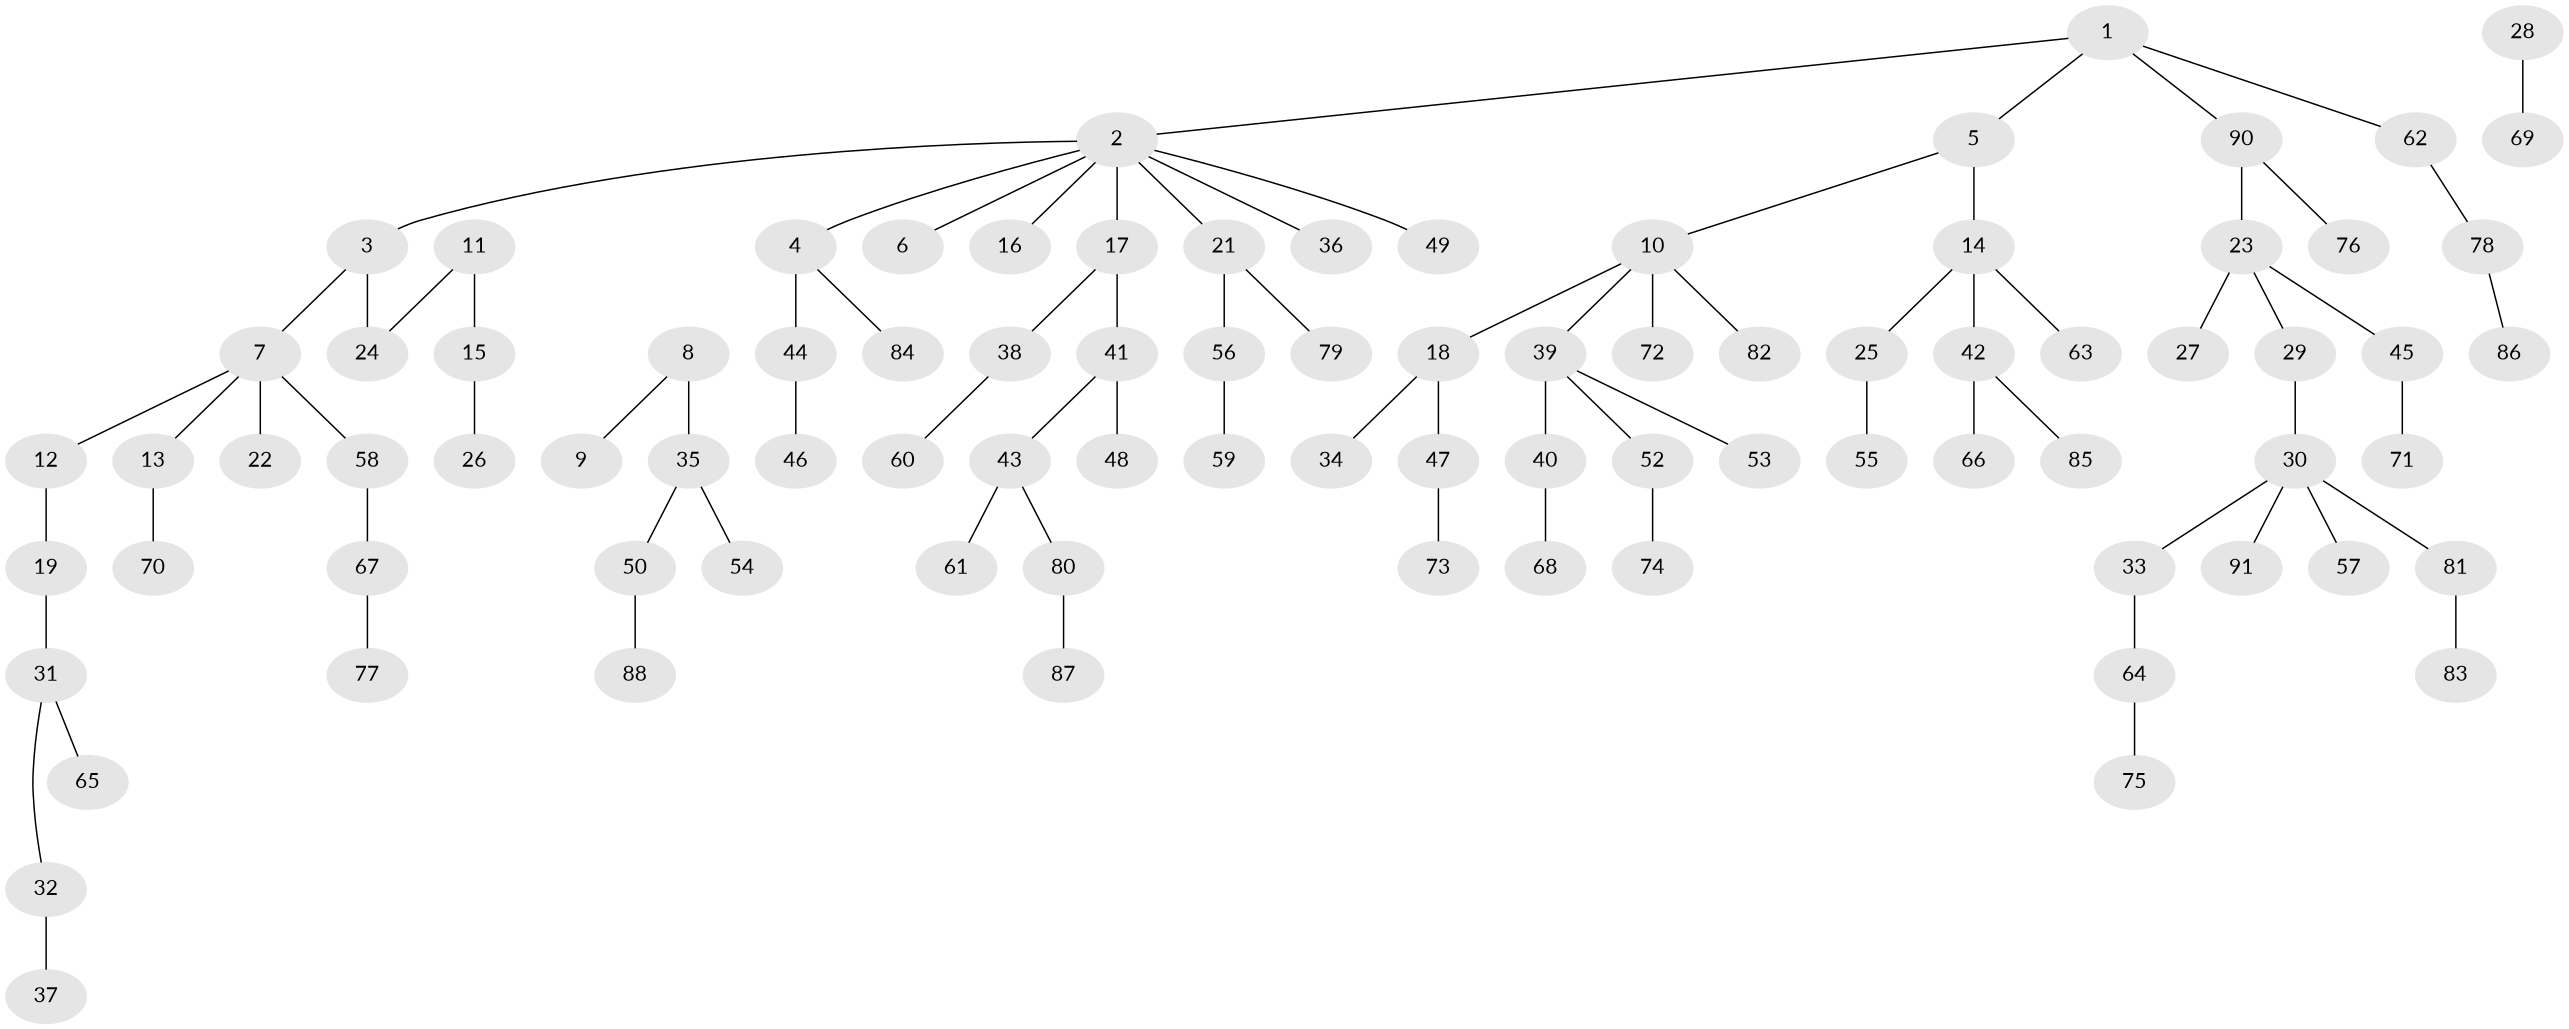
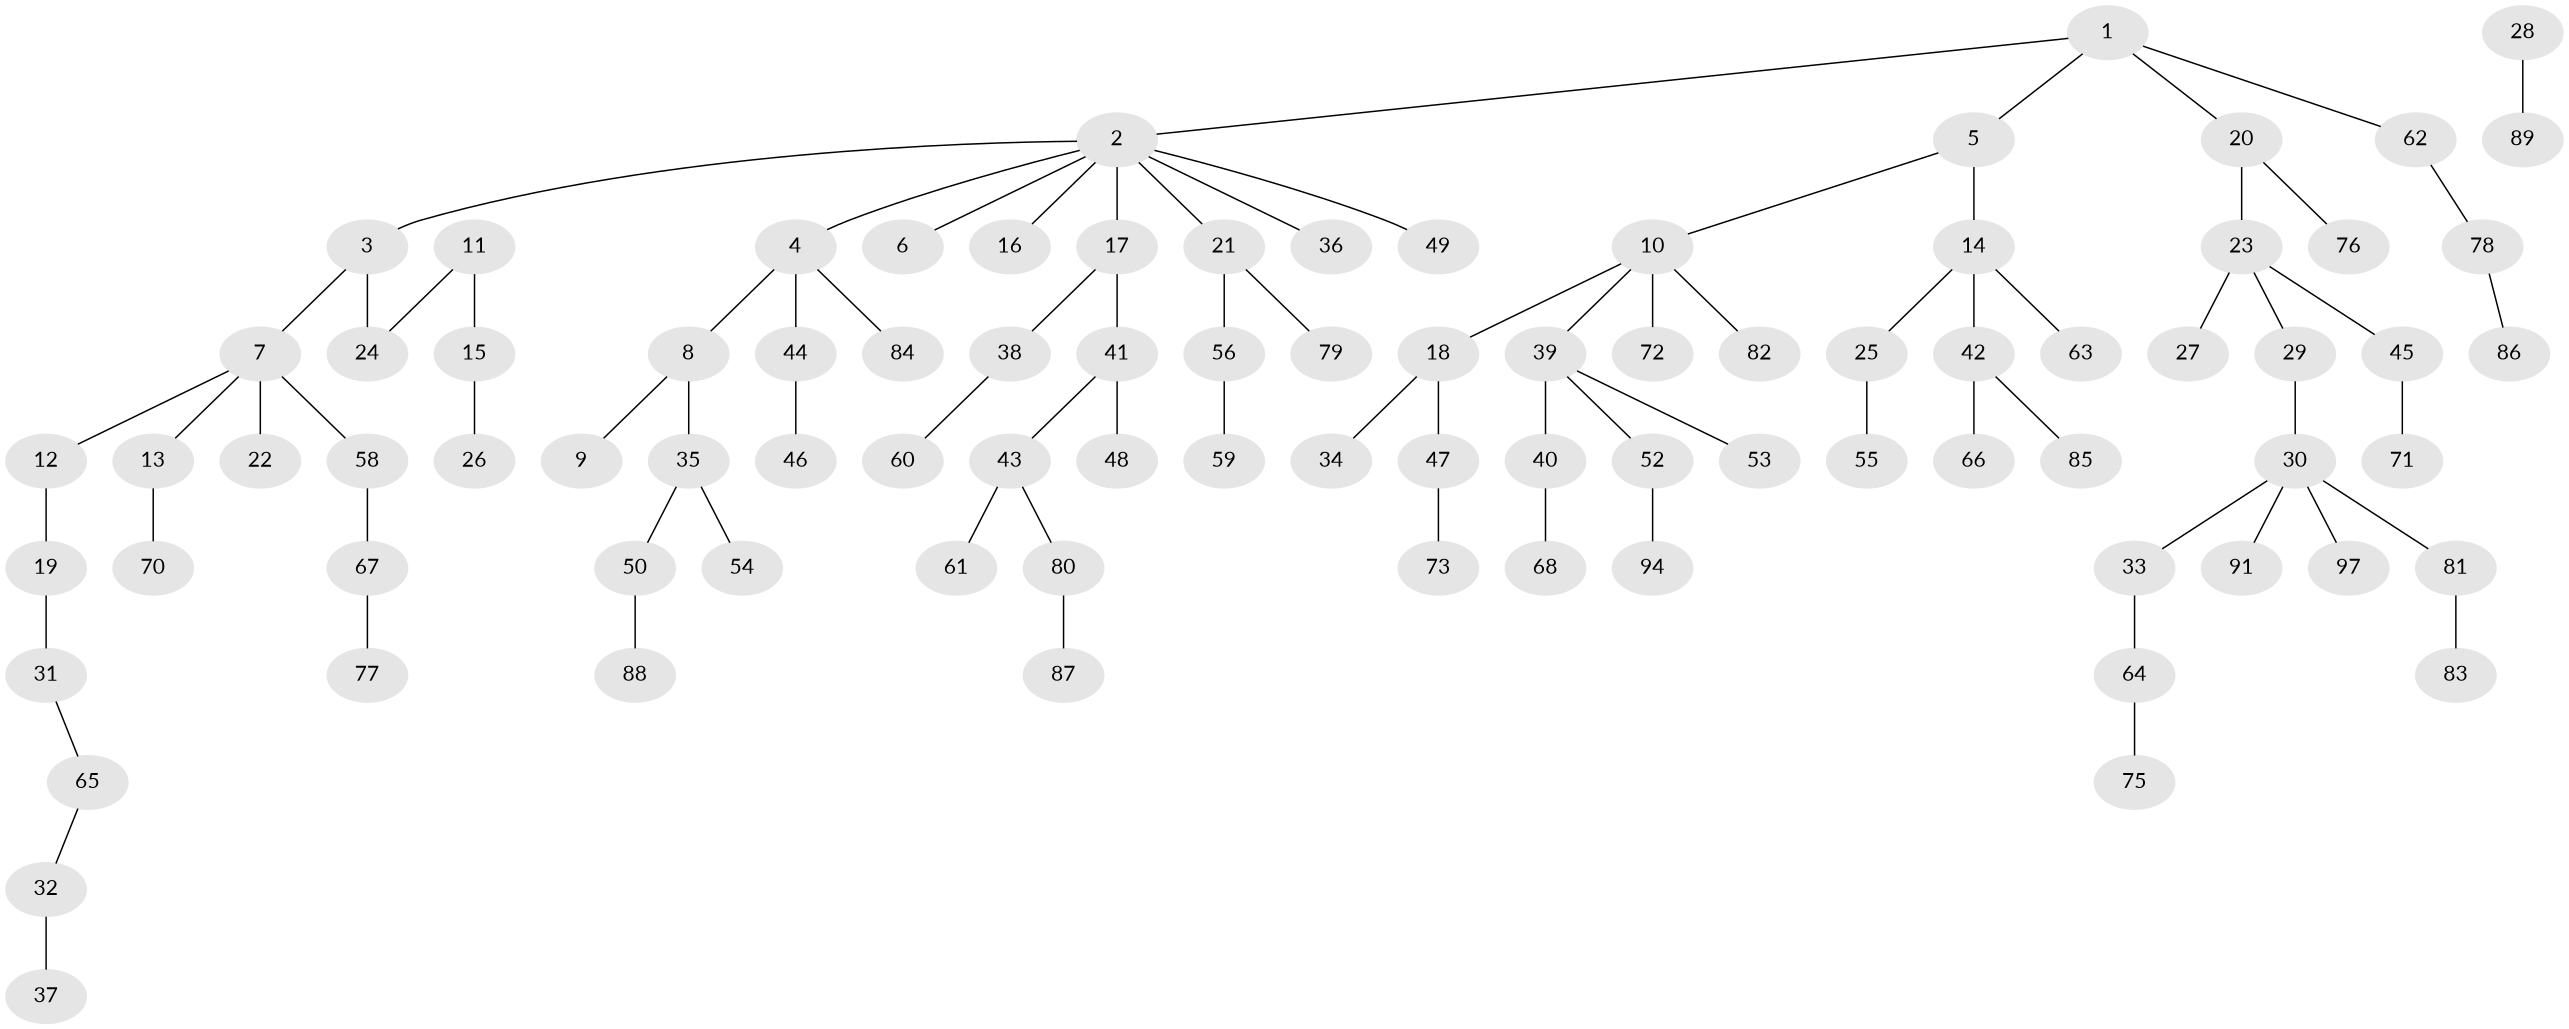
(2242, 140) -> (2242, 140)
(2523, 140) -> (2523, 140)
none -> (742, 300)
(1653, 568) -> (1653, 568)
(2349, 568) -> (2349, 568)
(33, 782) -> (67, 836)
